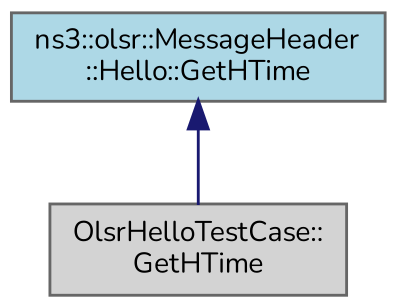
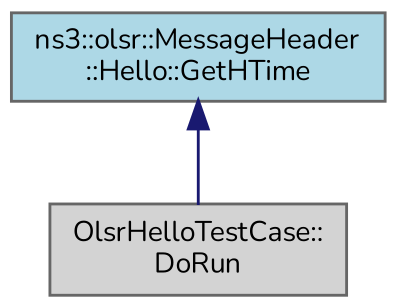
(198, 250) -> (198, 250)
